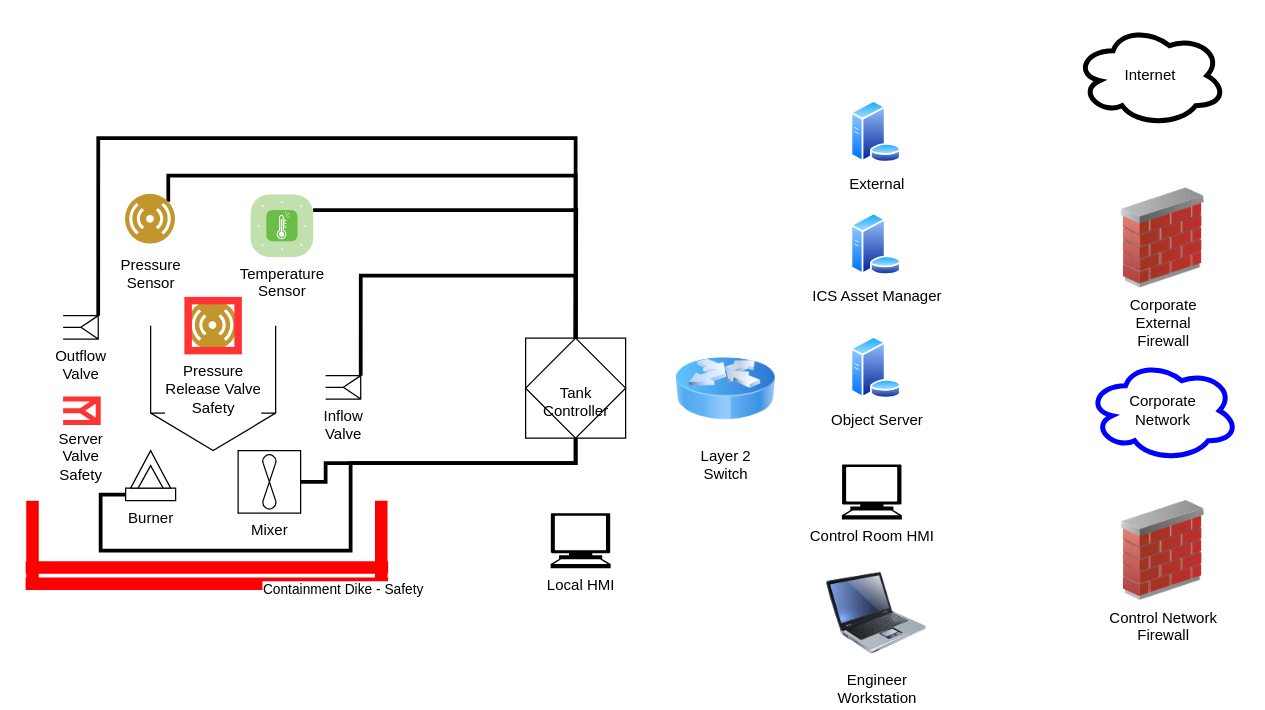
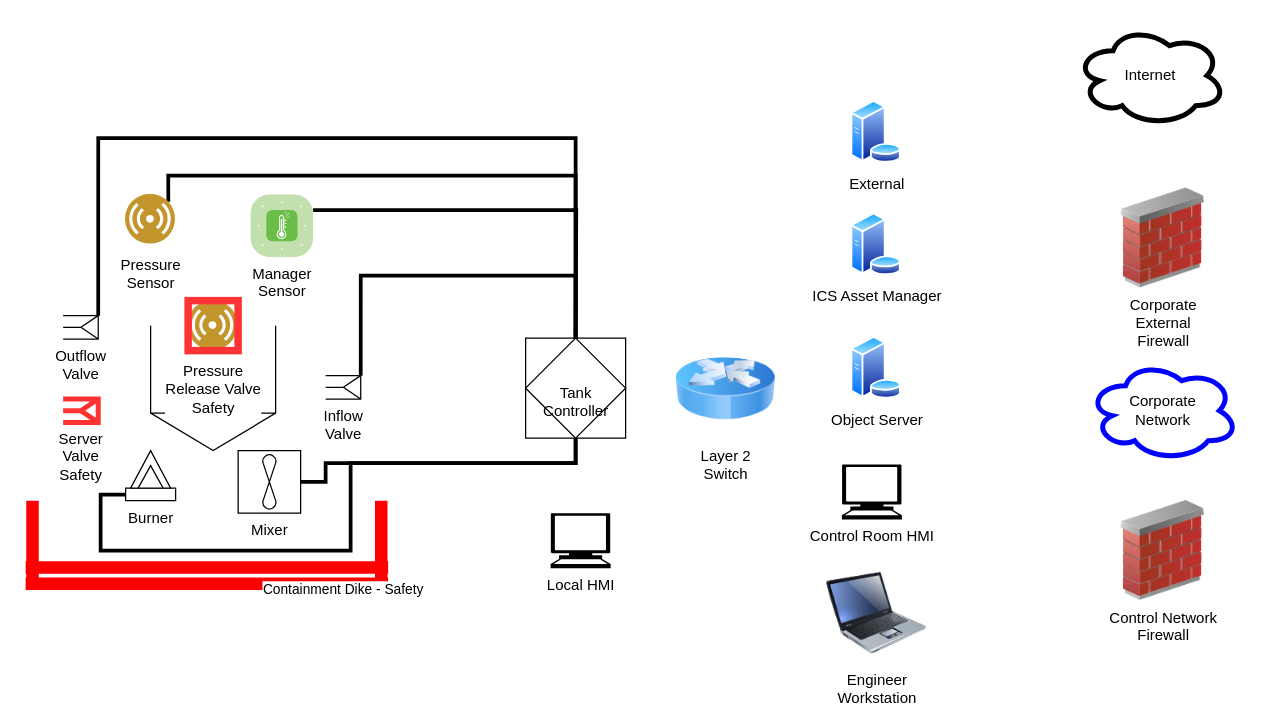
(283, 284) -> (283, 284)
